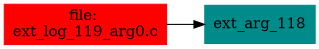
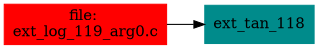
(260, 24) -> (259, 24)
